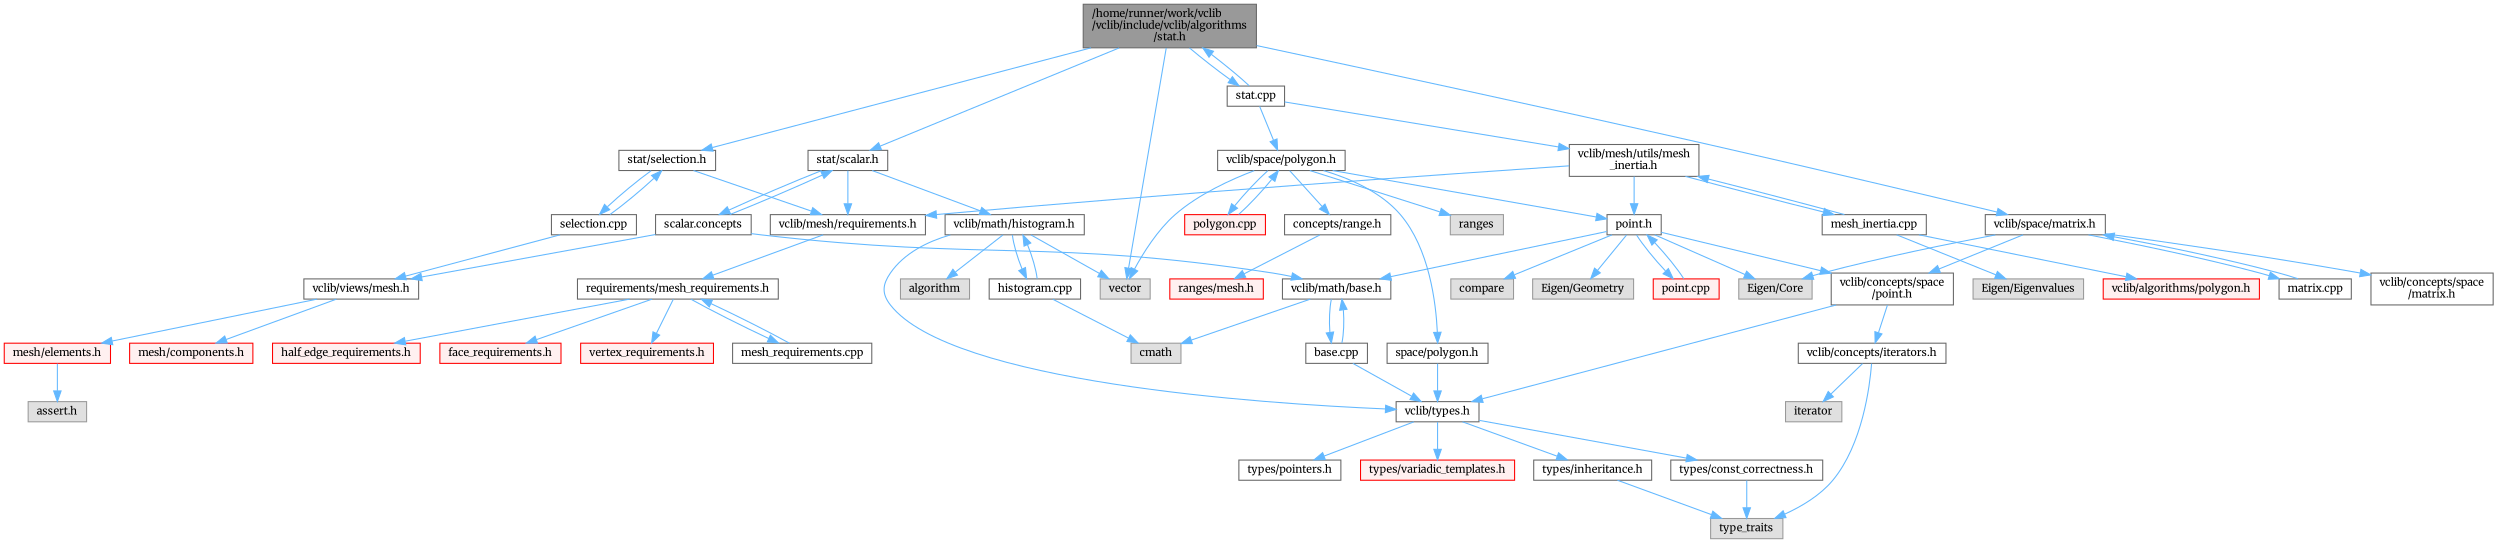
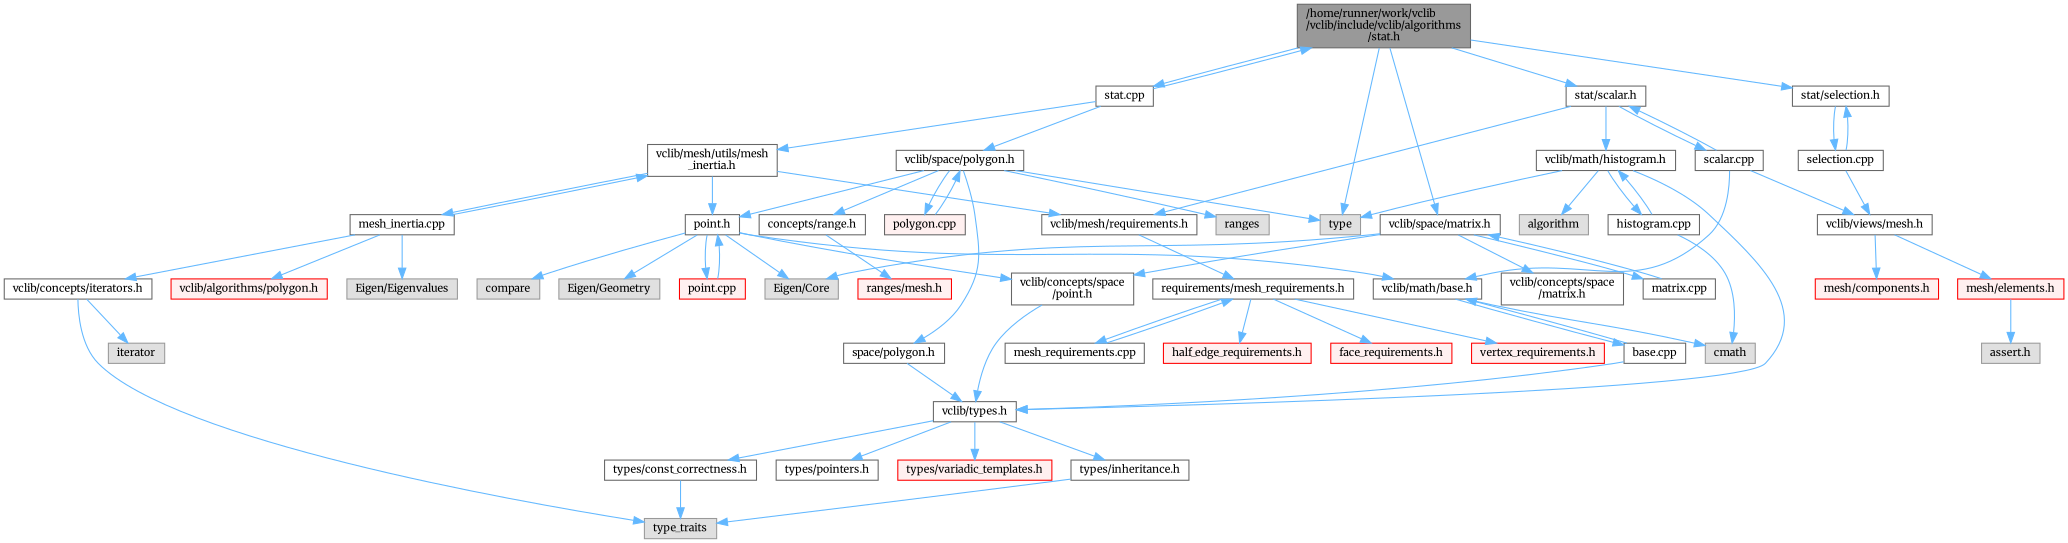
(752, 191) -> none
(703, 225) -> (1729, 160)
(1225, 225) -> (925, 225)
(1125, 289) -> (1340, 225)
(1883, 319) -> (245, 256)
